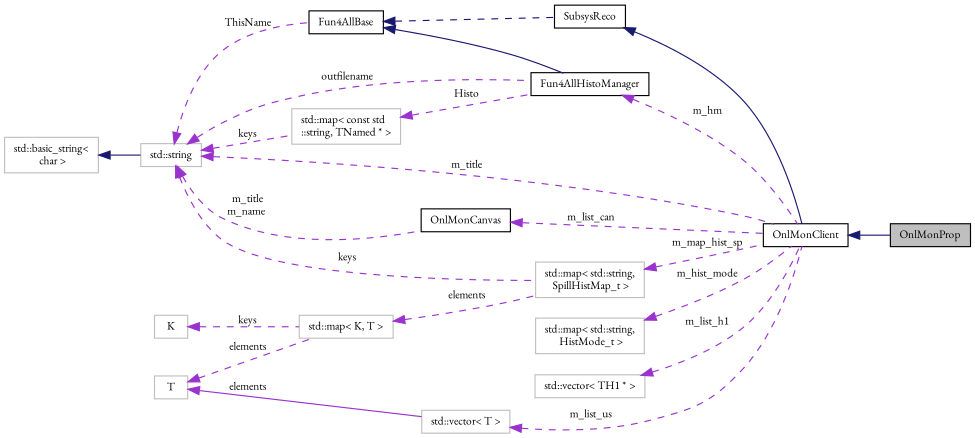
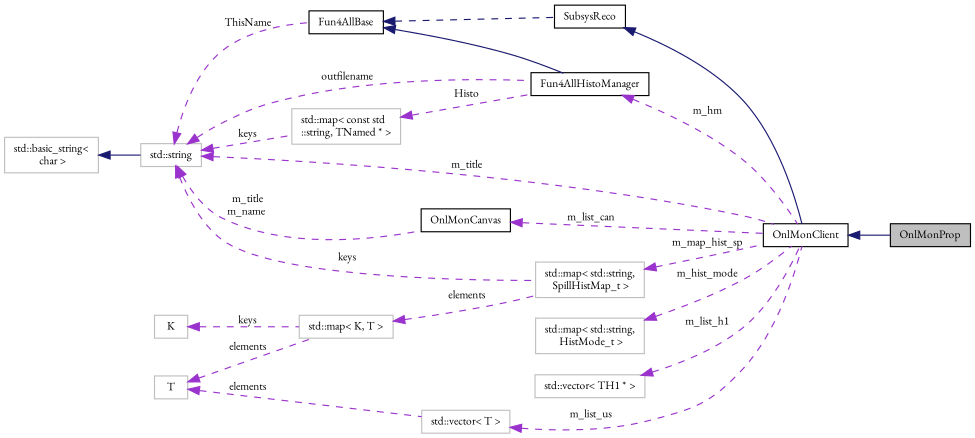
(311, 404) -> (311, 404)
